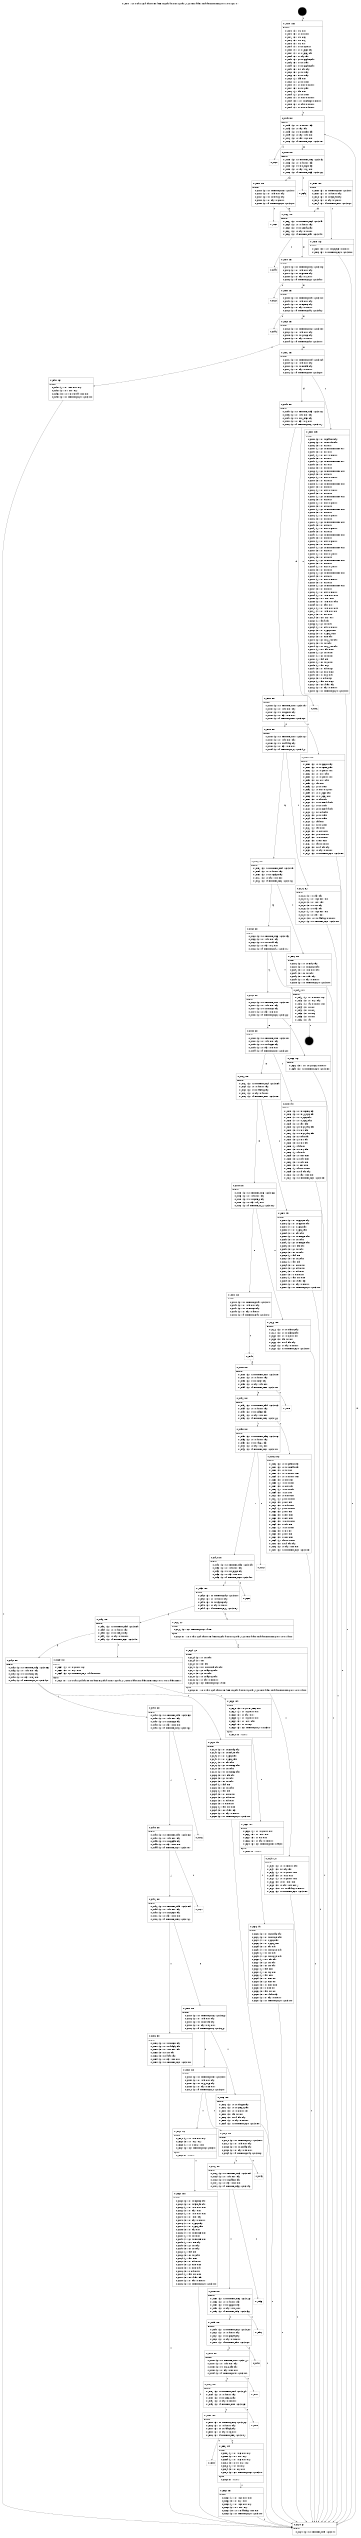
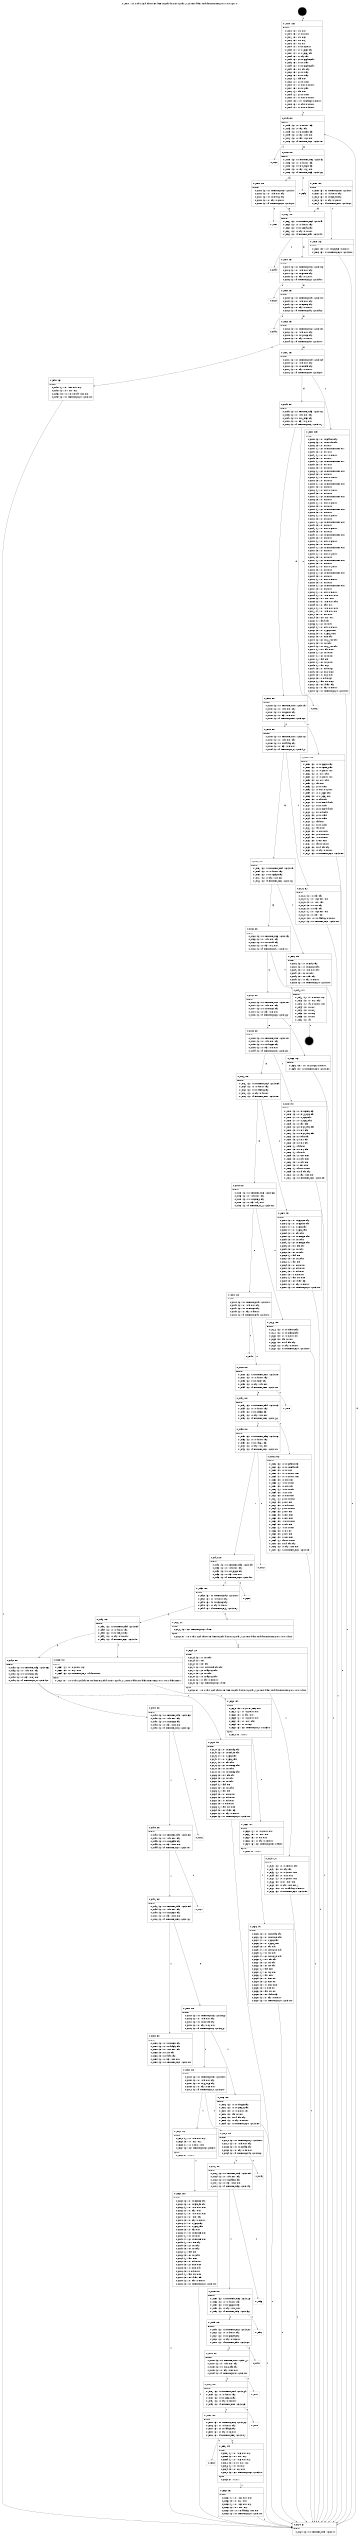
(251, 1362) -> (254, 1341)
